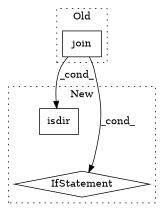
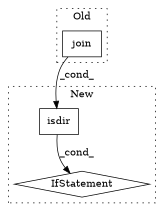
(101, 111) -> (58, 152)
